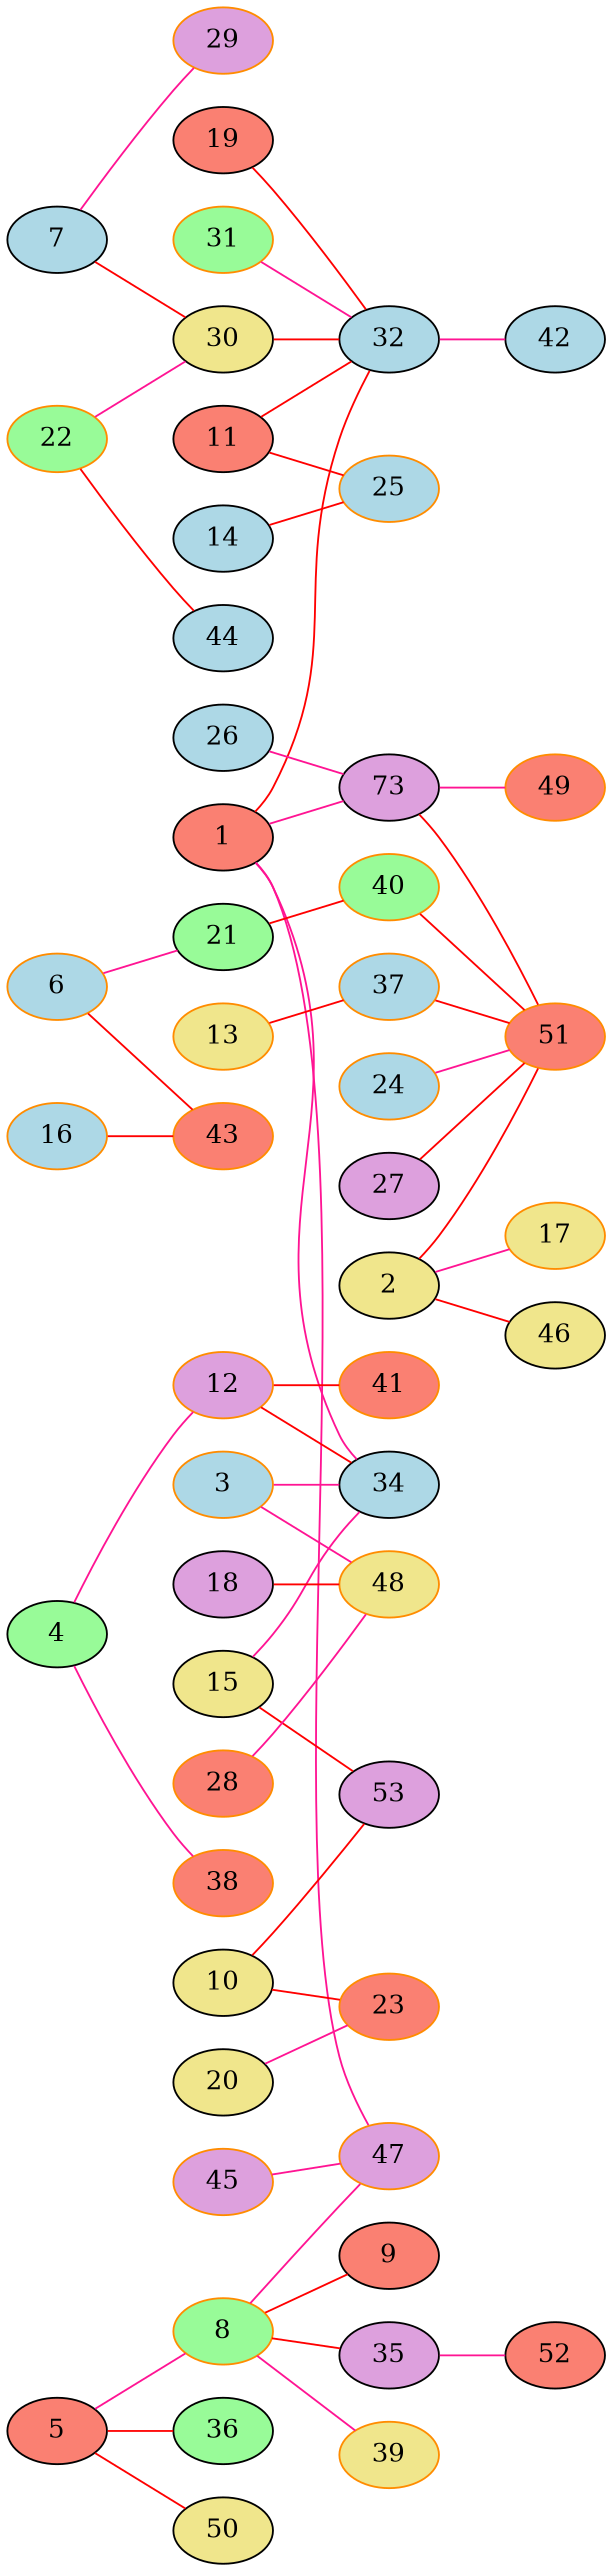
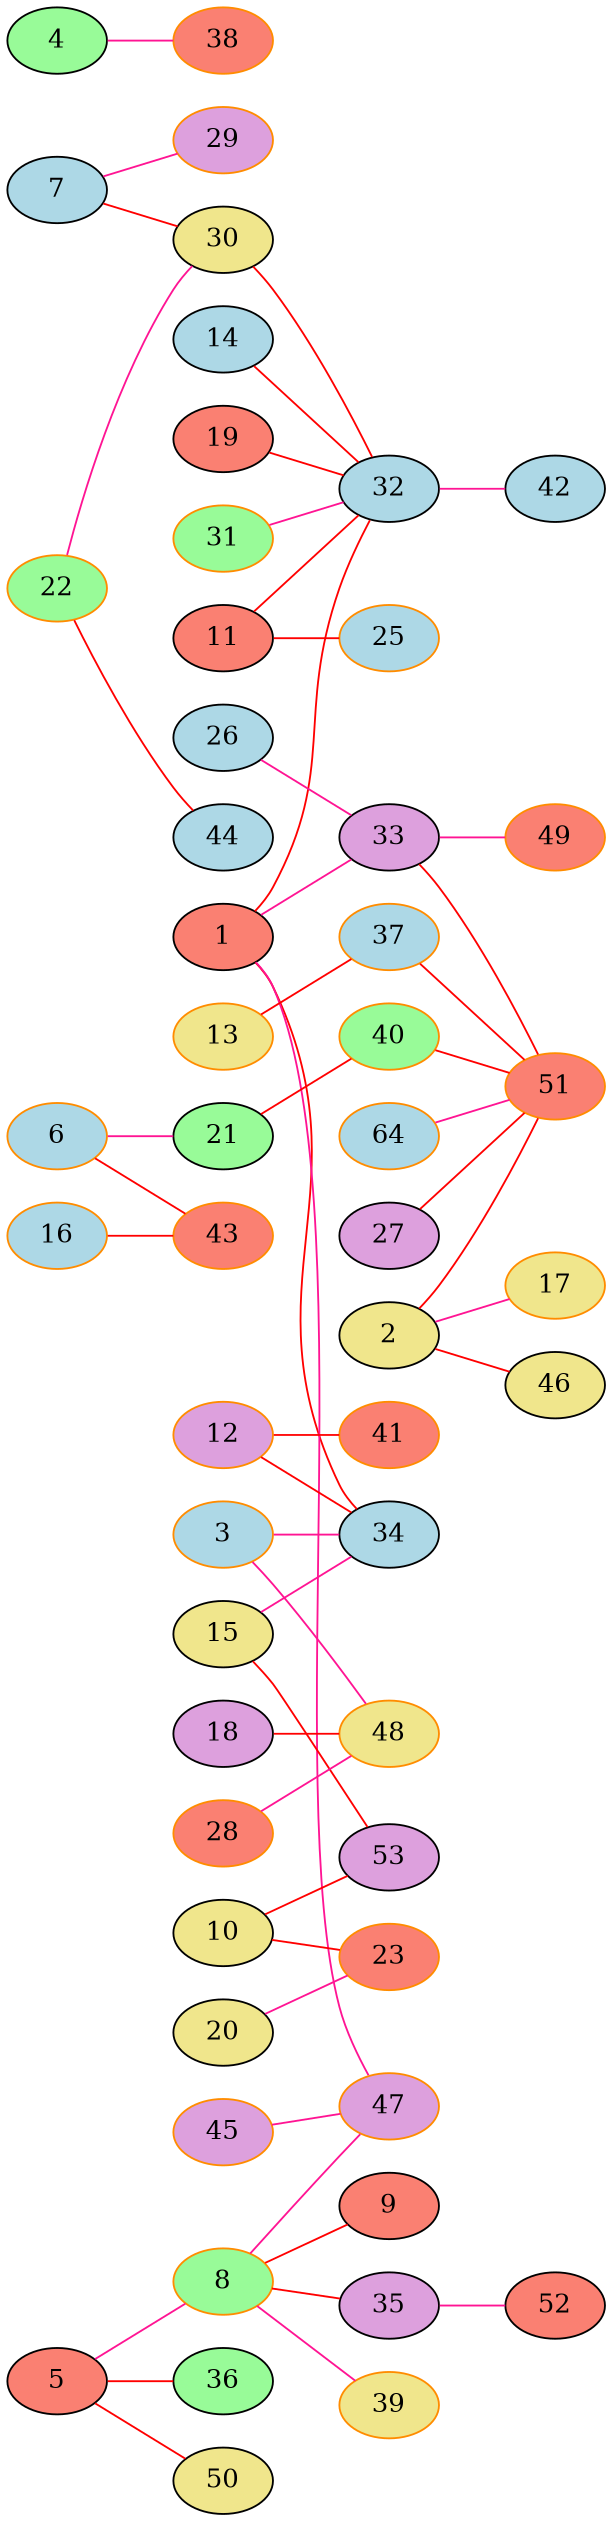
(306, 514) -> (306, 414)
(389, 788) -> (389, 837)
(389, 1086) -> (389, 1136)
(306, 1161) -> (304, 1264)
(128, 1503) -> none
